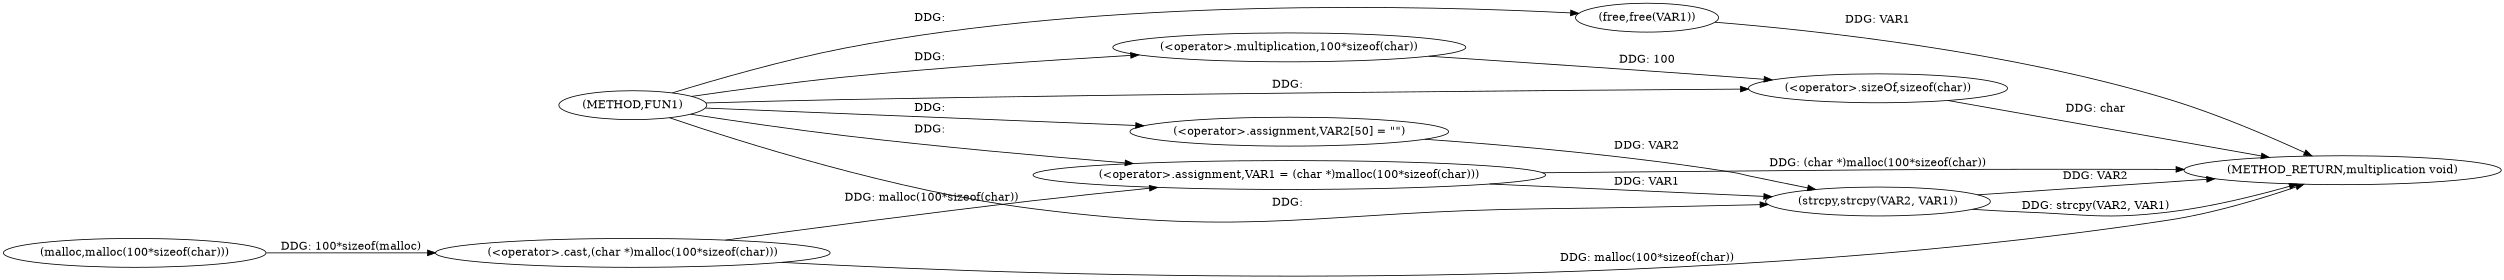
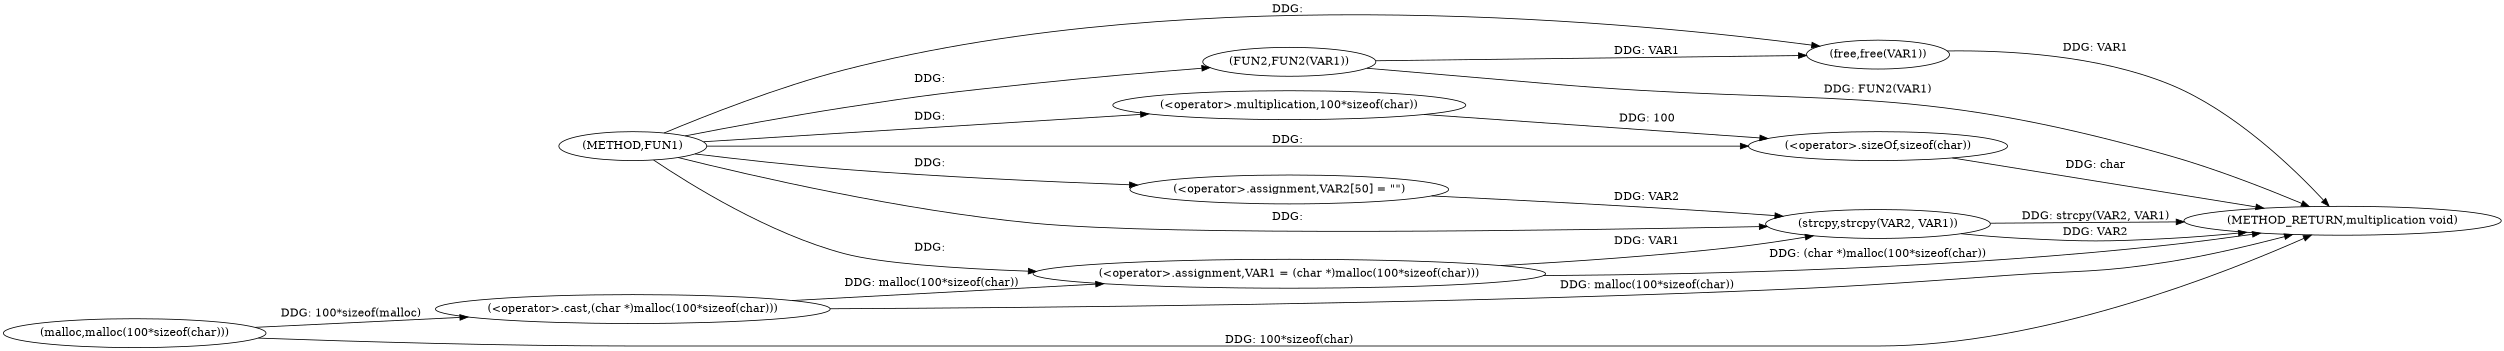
none -> (1289, 62)
none -> (1289, 346)
